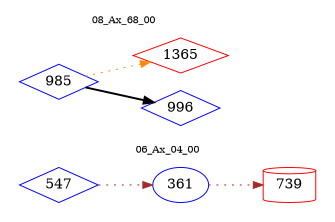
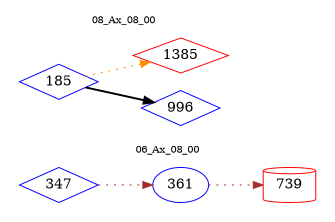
(124, 21) -> (124, 21)
(181, 55) -> (181, 55)
(59, 82) -> (59, 82)
(168, 150) -> (168, 150)
(59, 185) -> (59, 185)
